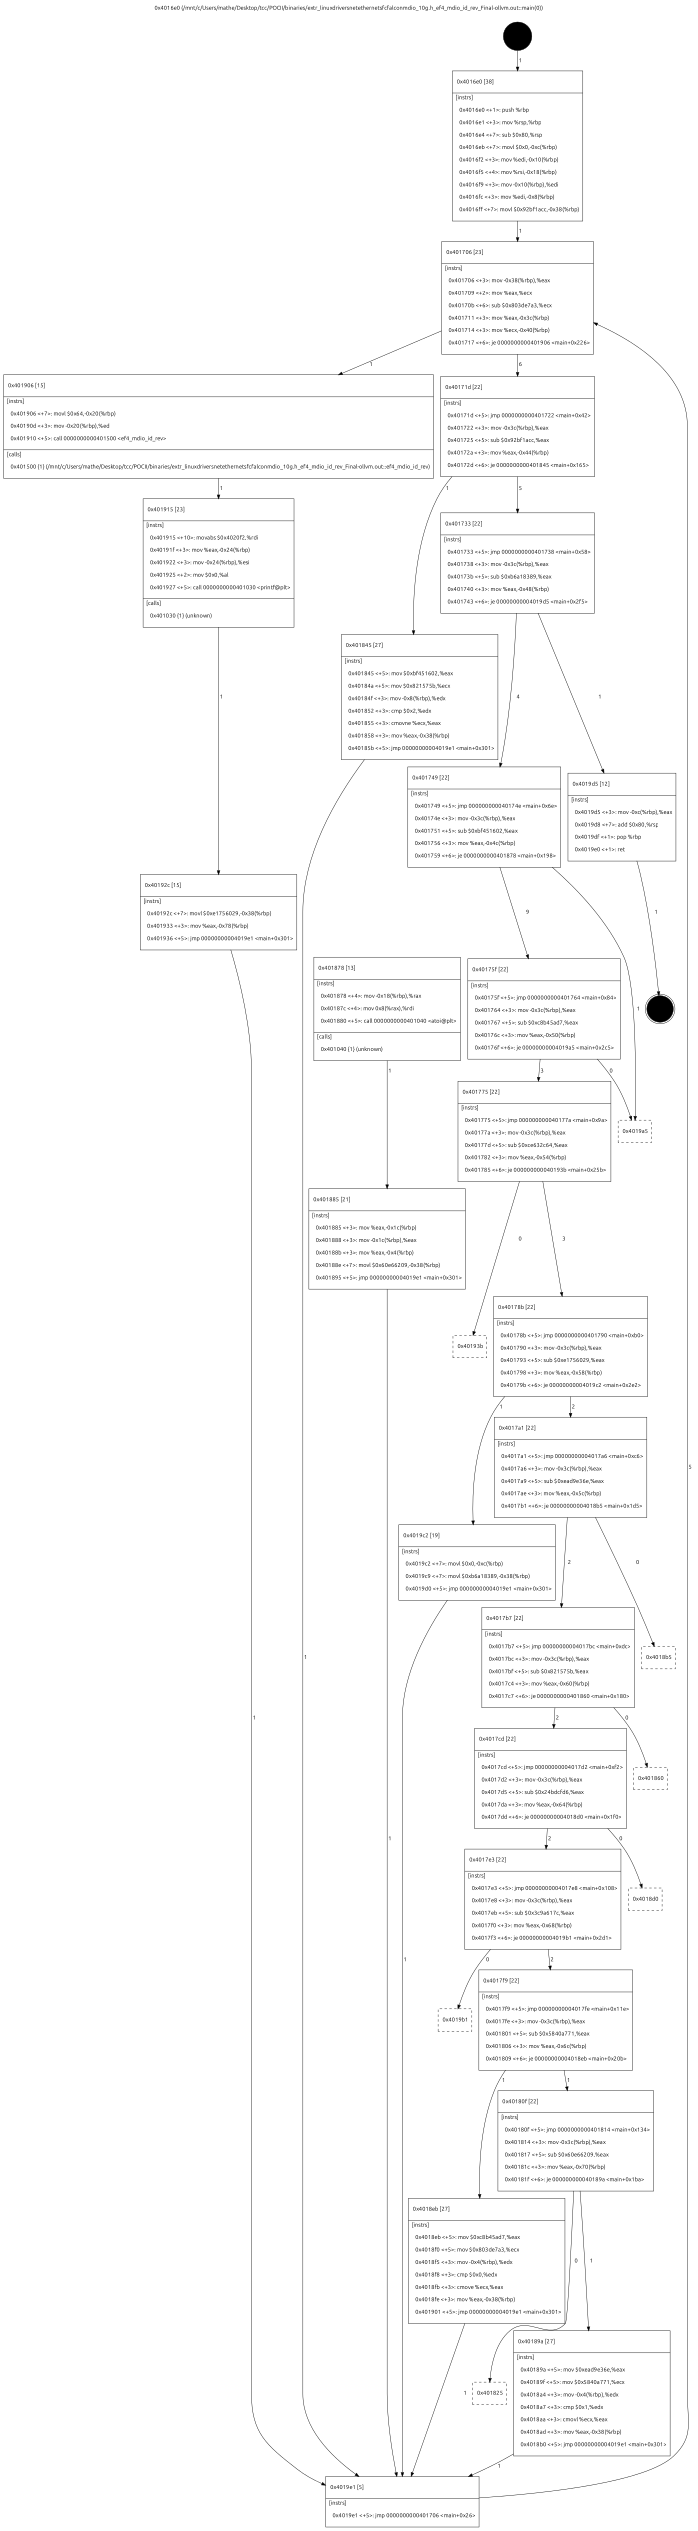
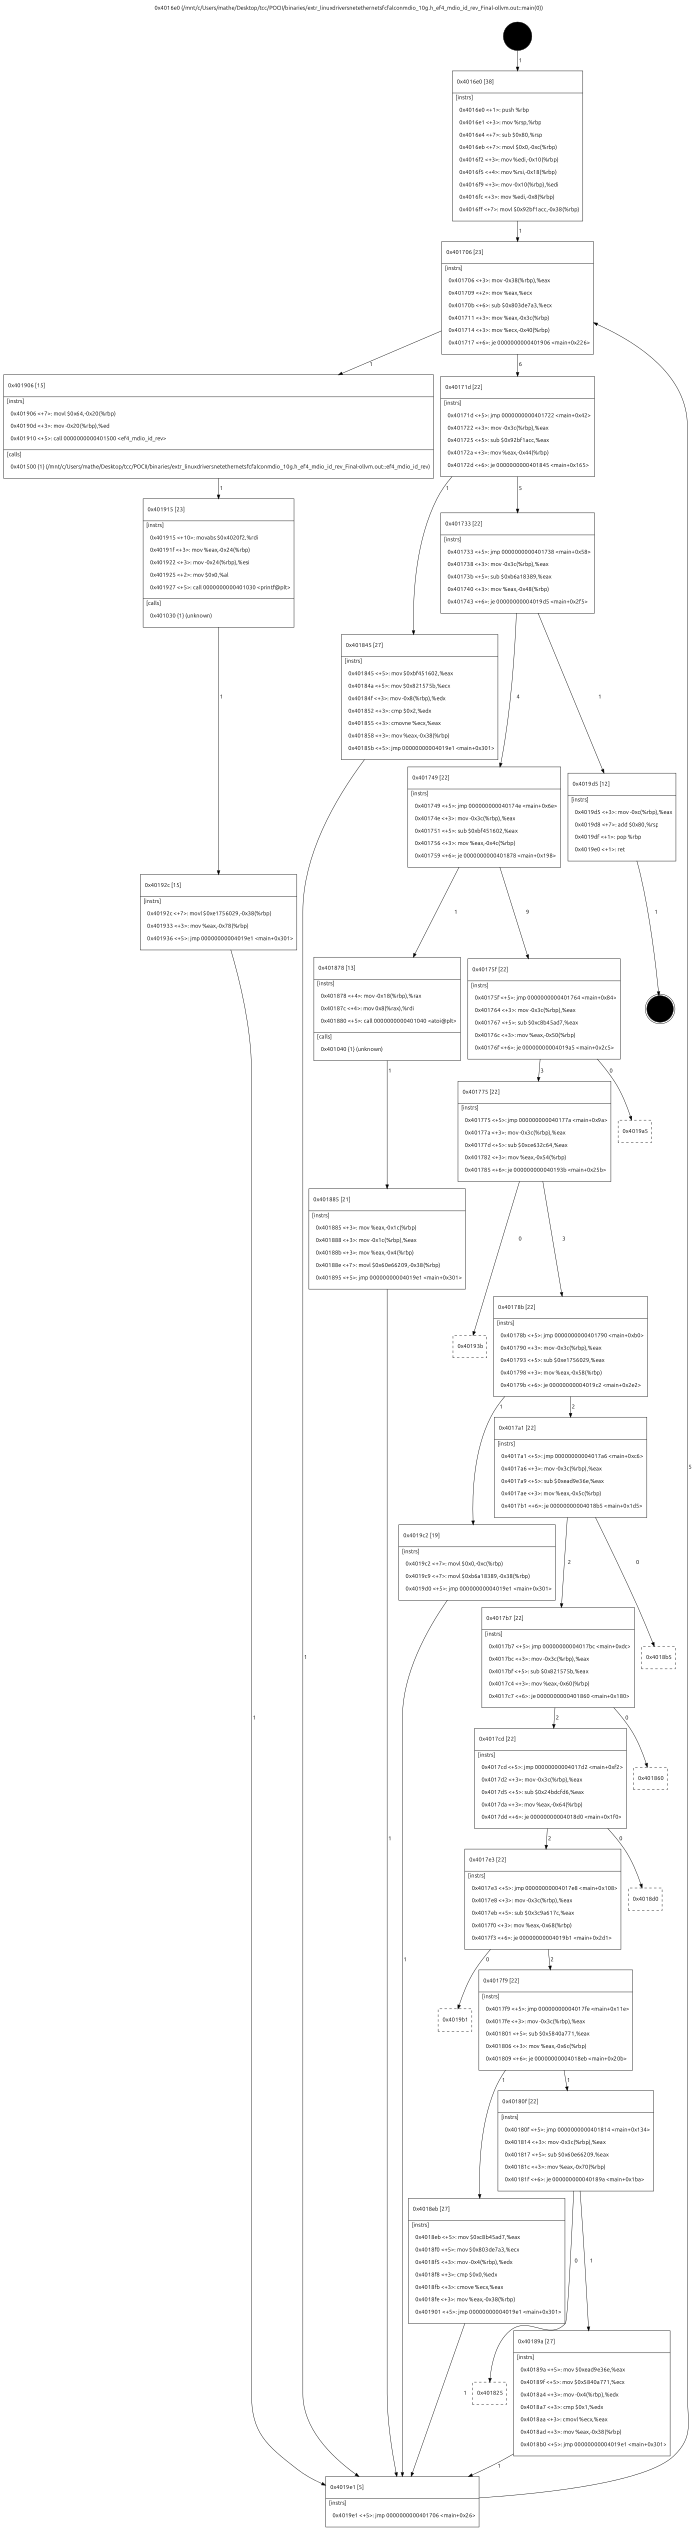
(629, 978) -> (437, 910)
